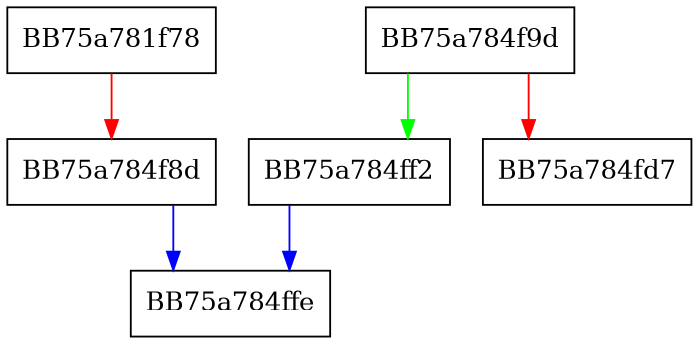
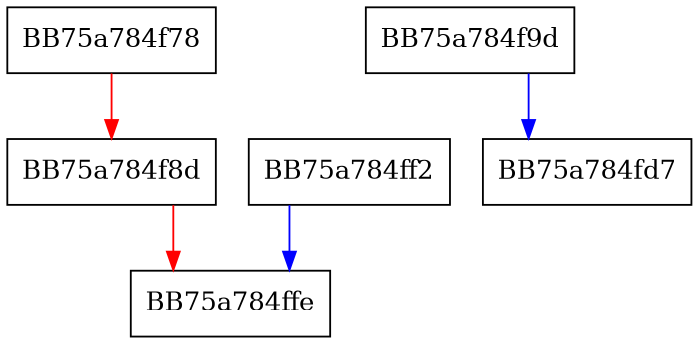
(112, 40) -> (112, 40)
(408, 97) -> none
(529, 97) -> (529, 97)
(173, 228) -> (173, 228)
